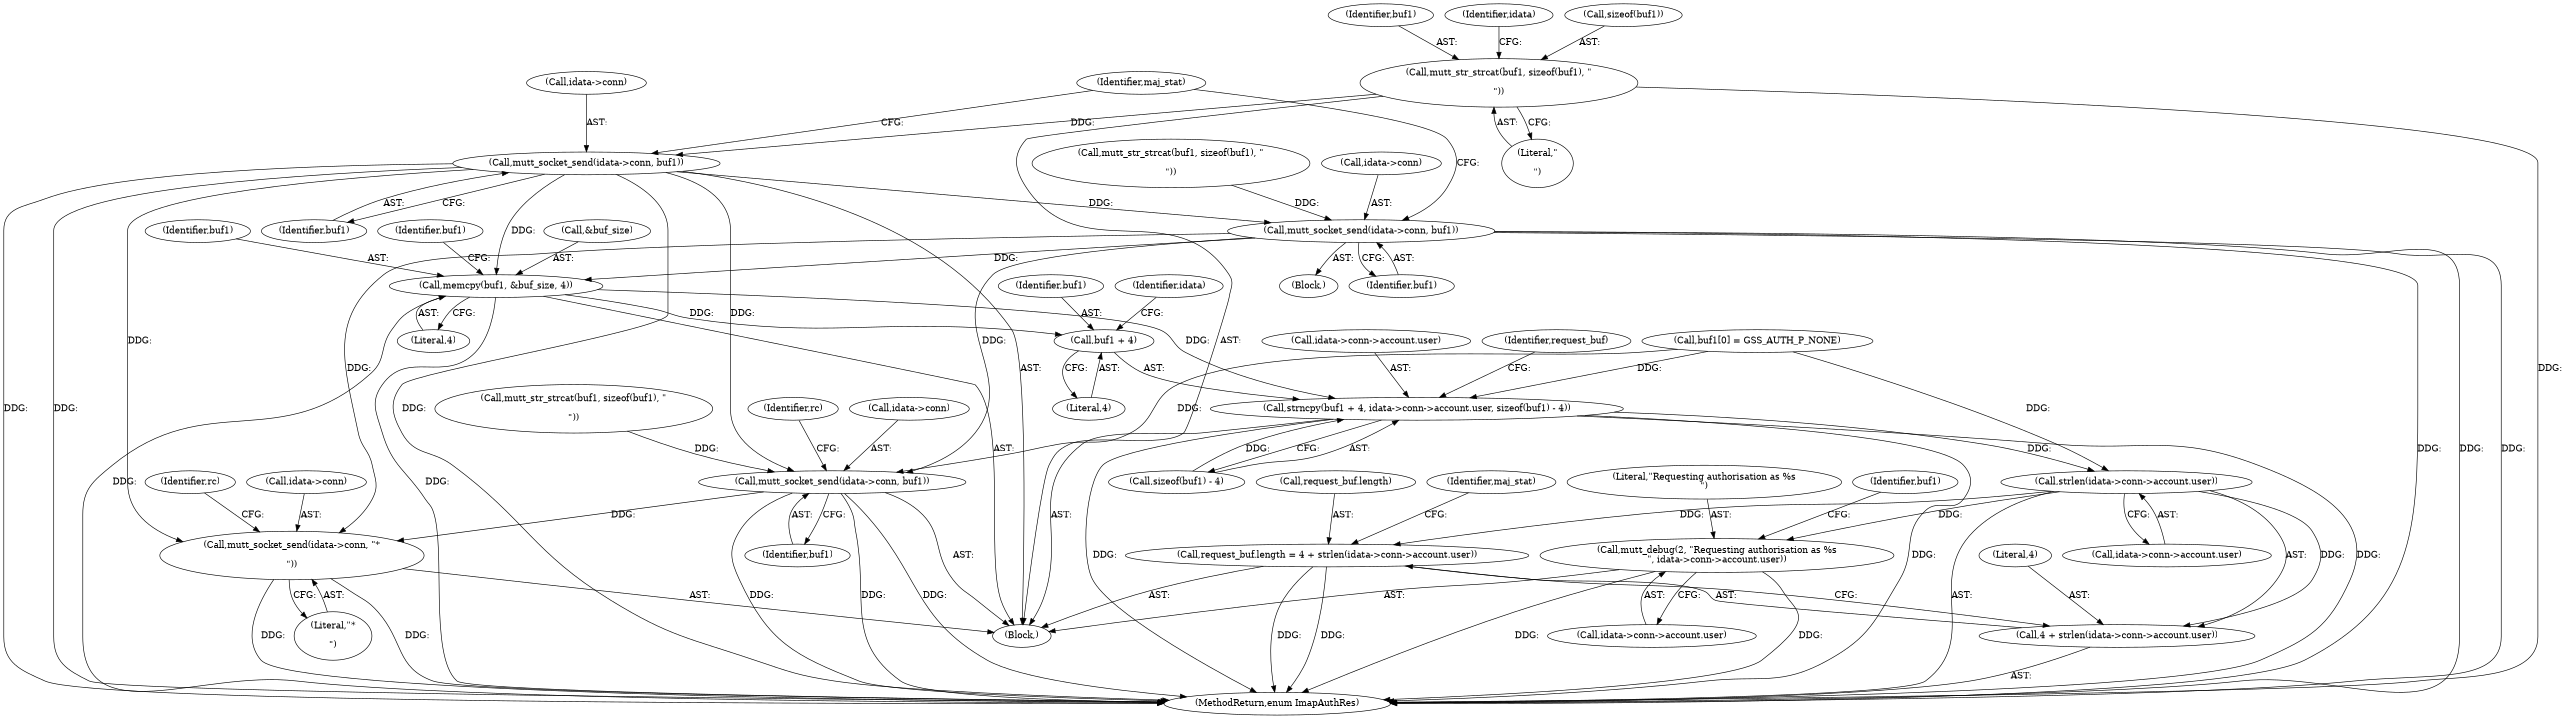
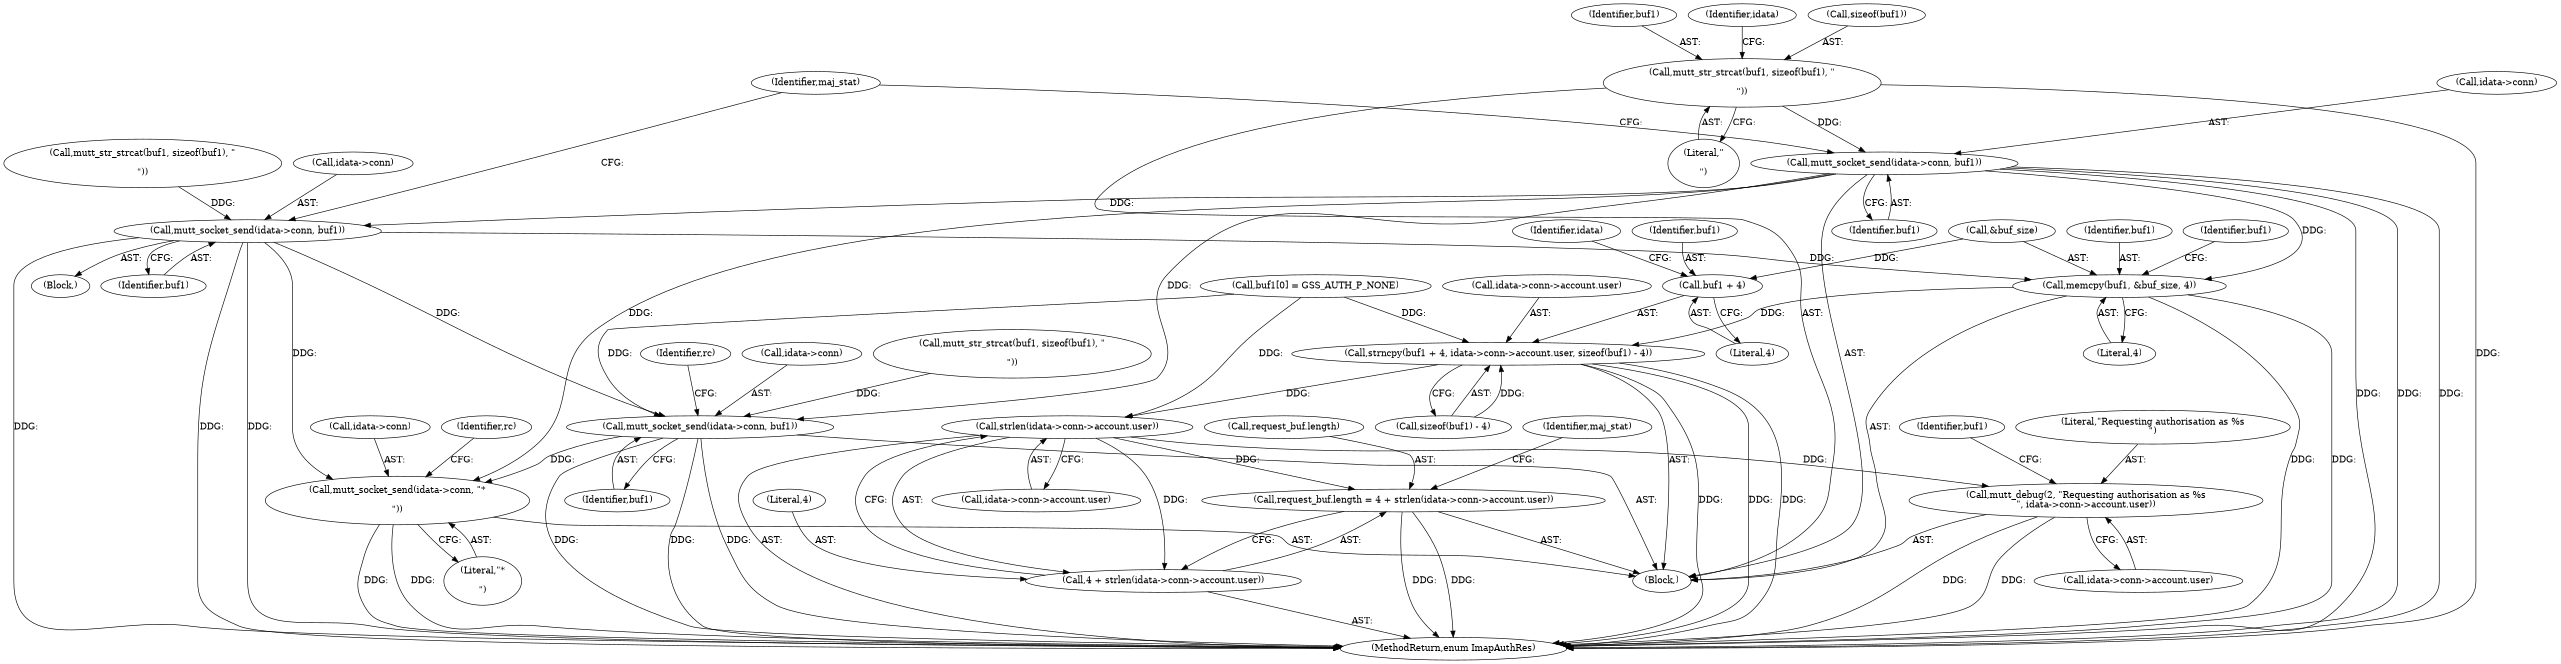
(809, 328) -> (1860, 258)
(1556, 341) -> none
none -> (876, 536)
